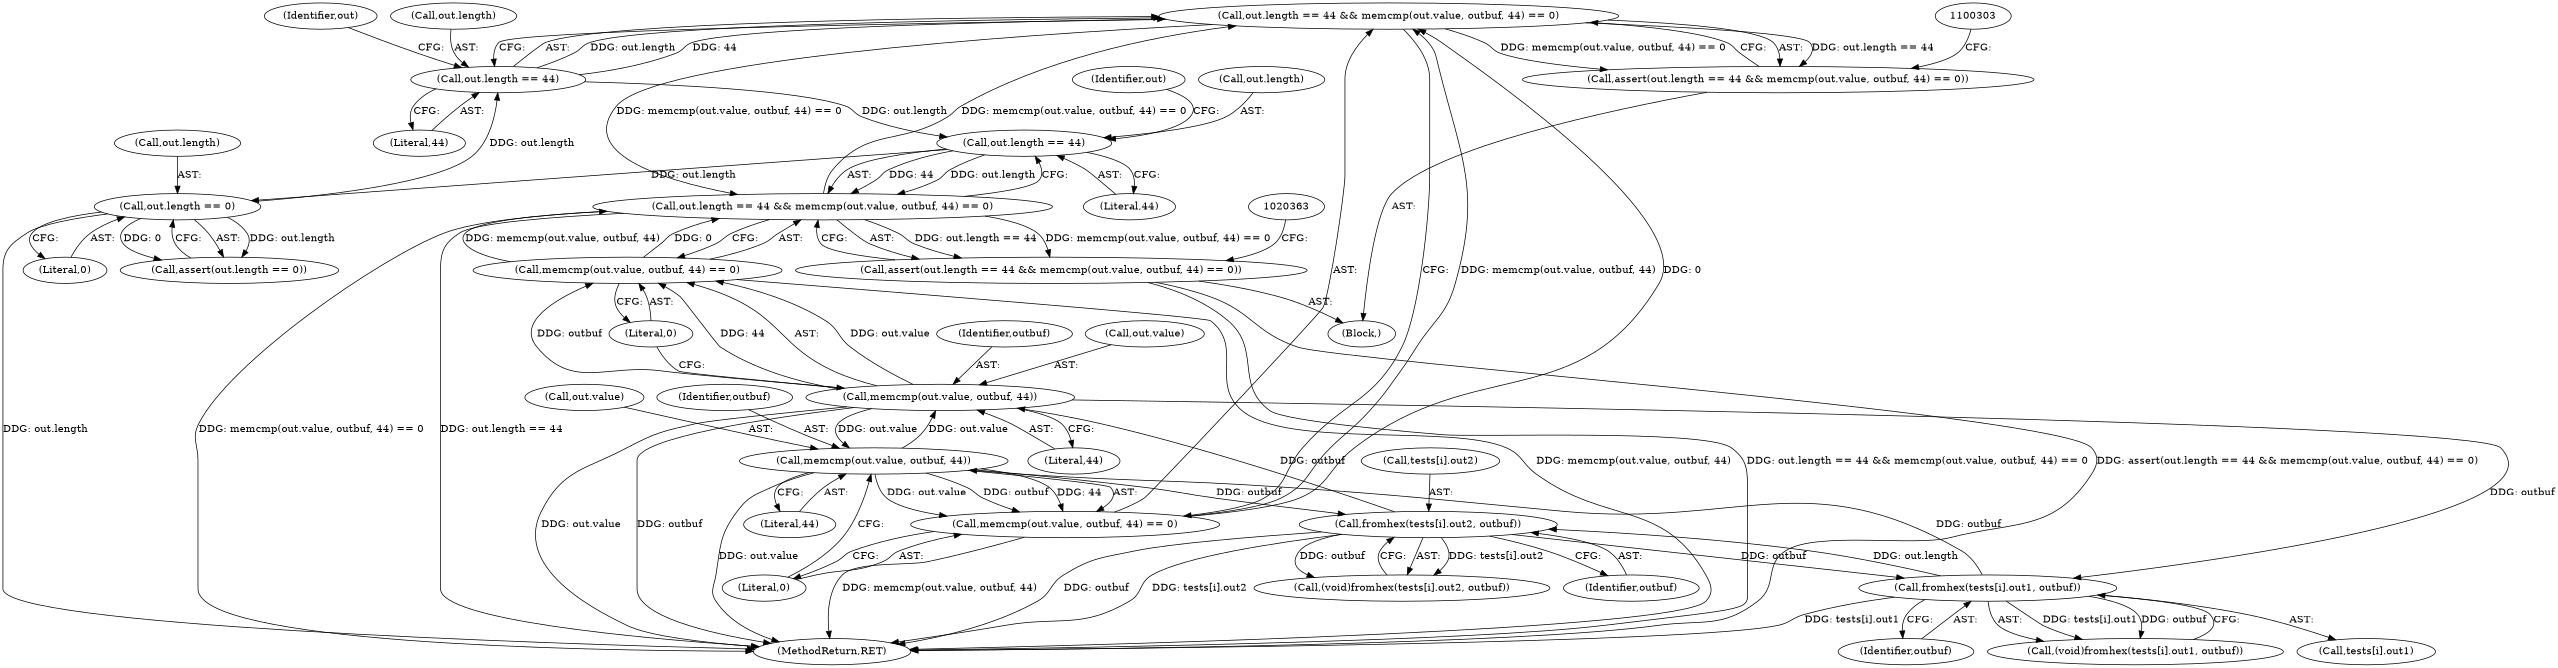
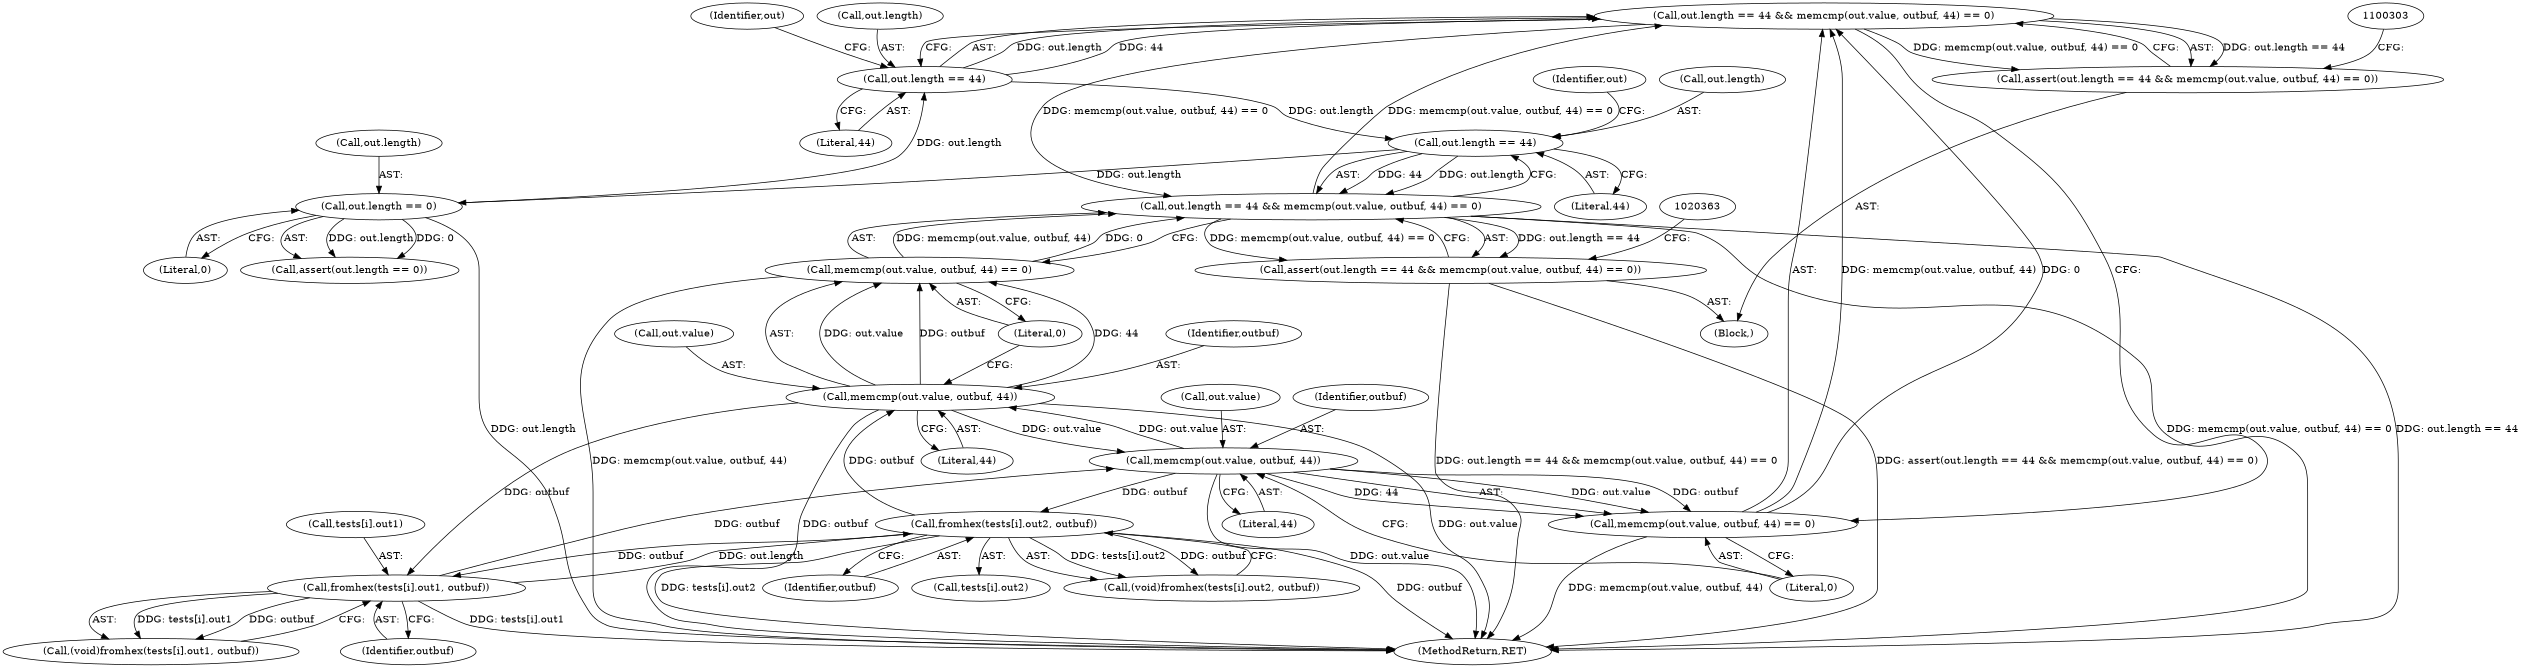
(176, 245) -> none
(1429, 489) -> (982, 551)
(2215, 609) -> (374, 553)
